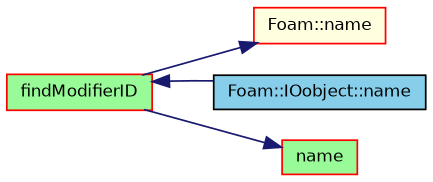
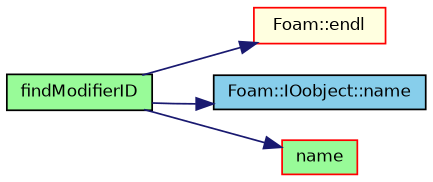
(320, 26) -> (320, 26)
(191, 81) -> (174, 104)
(80, 92) -> (80, 92)
